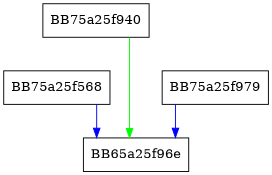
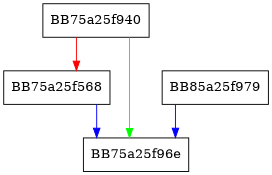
none -> (76, 49)
(215, 88) -> (215, 88)
(136, 155) -> (136, 155)
